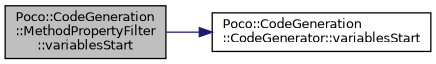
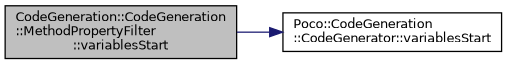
(86, 32) -> (121, 32)
